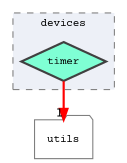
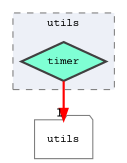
(64, 23) -> (64, 23)
